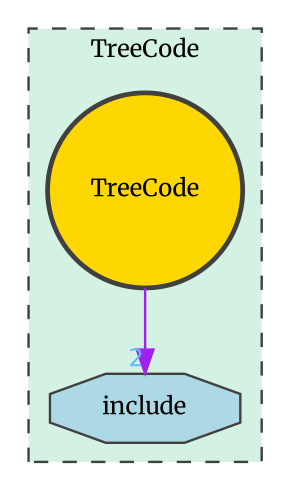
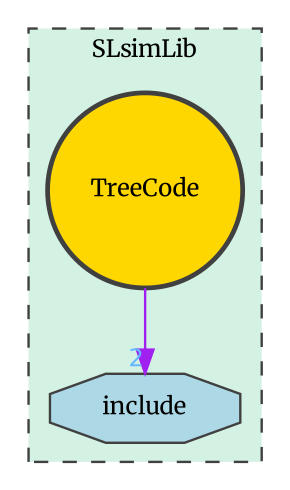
(145, 51) -> (145, 51)
